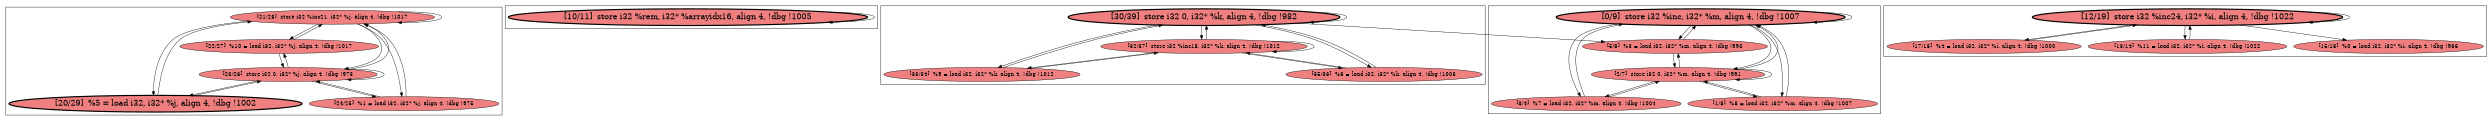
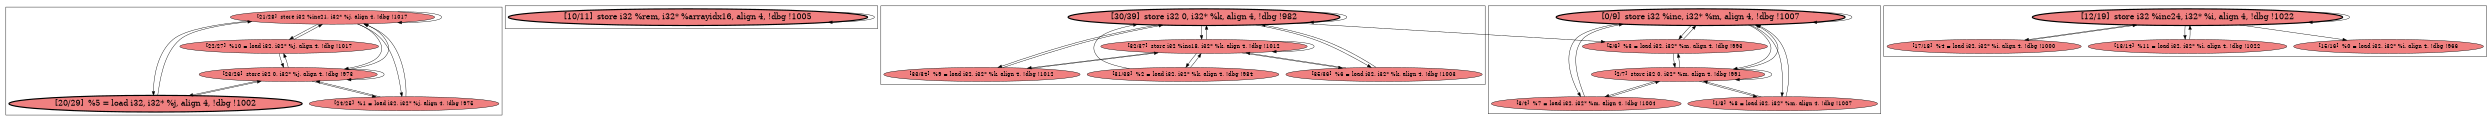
none -> (1183, 74)
